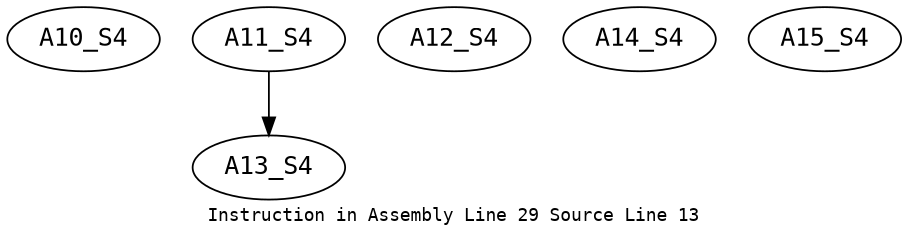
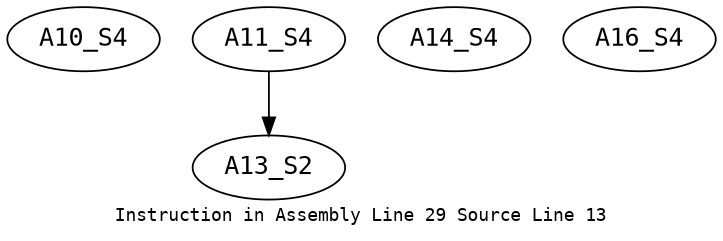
(454, 39) -> none
(825, 39) -> (640, 39)
(269, 168) -> (269, 168)
